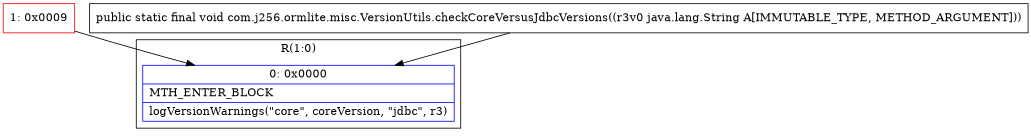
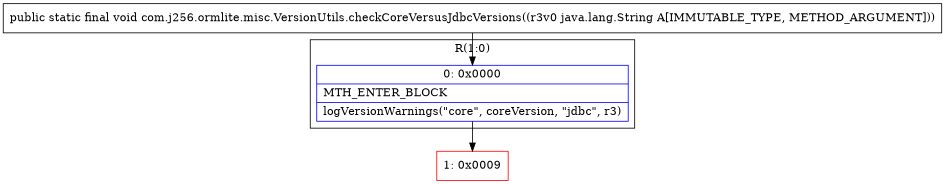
(131, 48) -> (472, 133)
